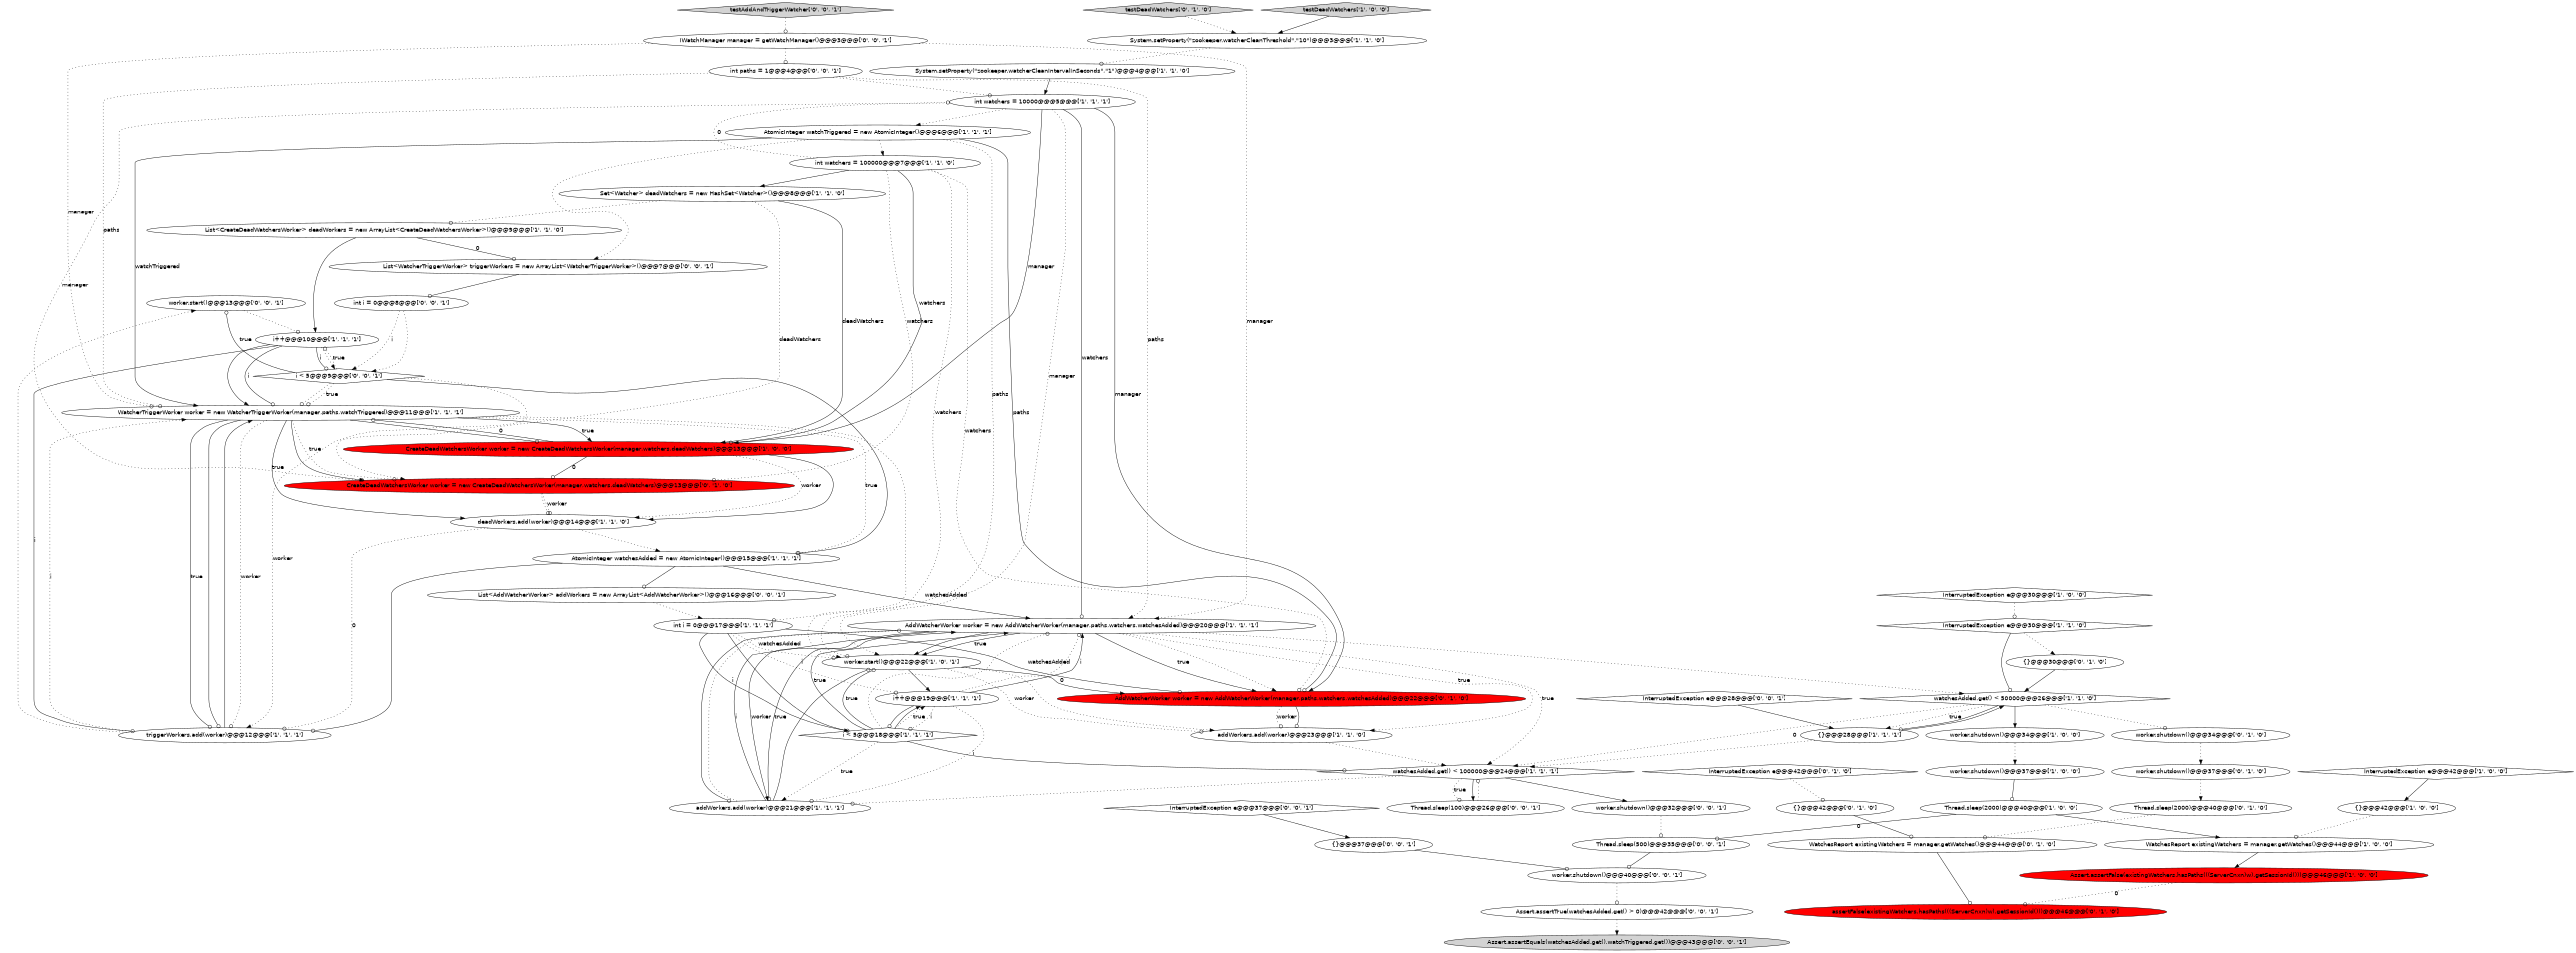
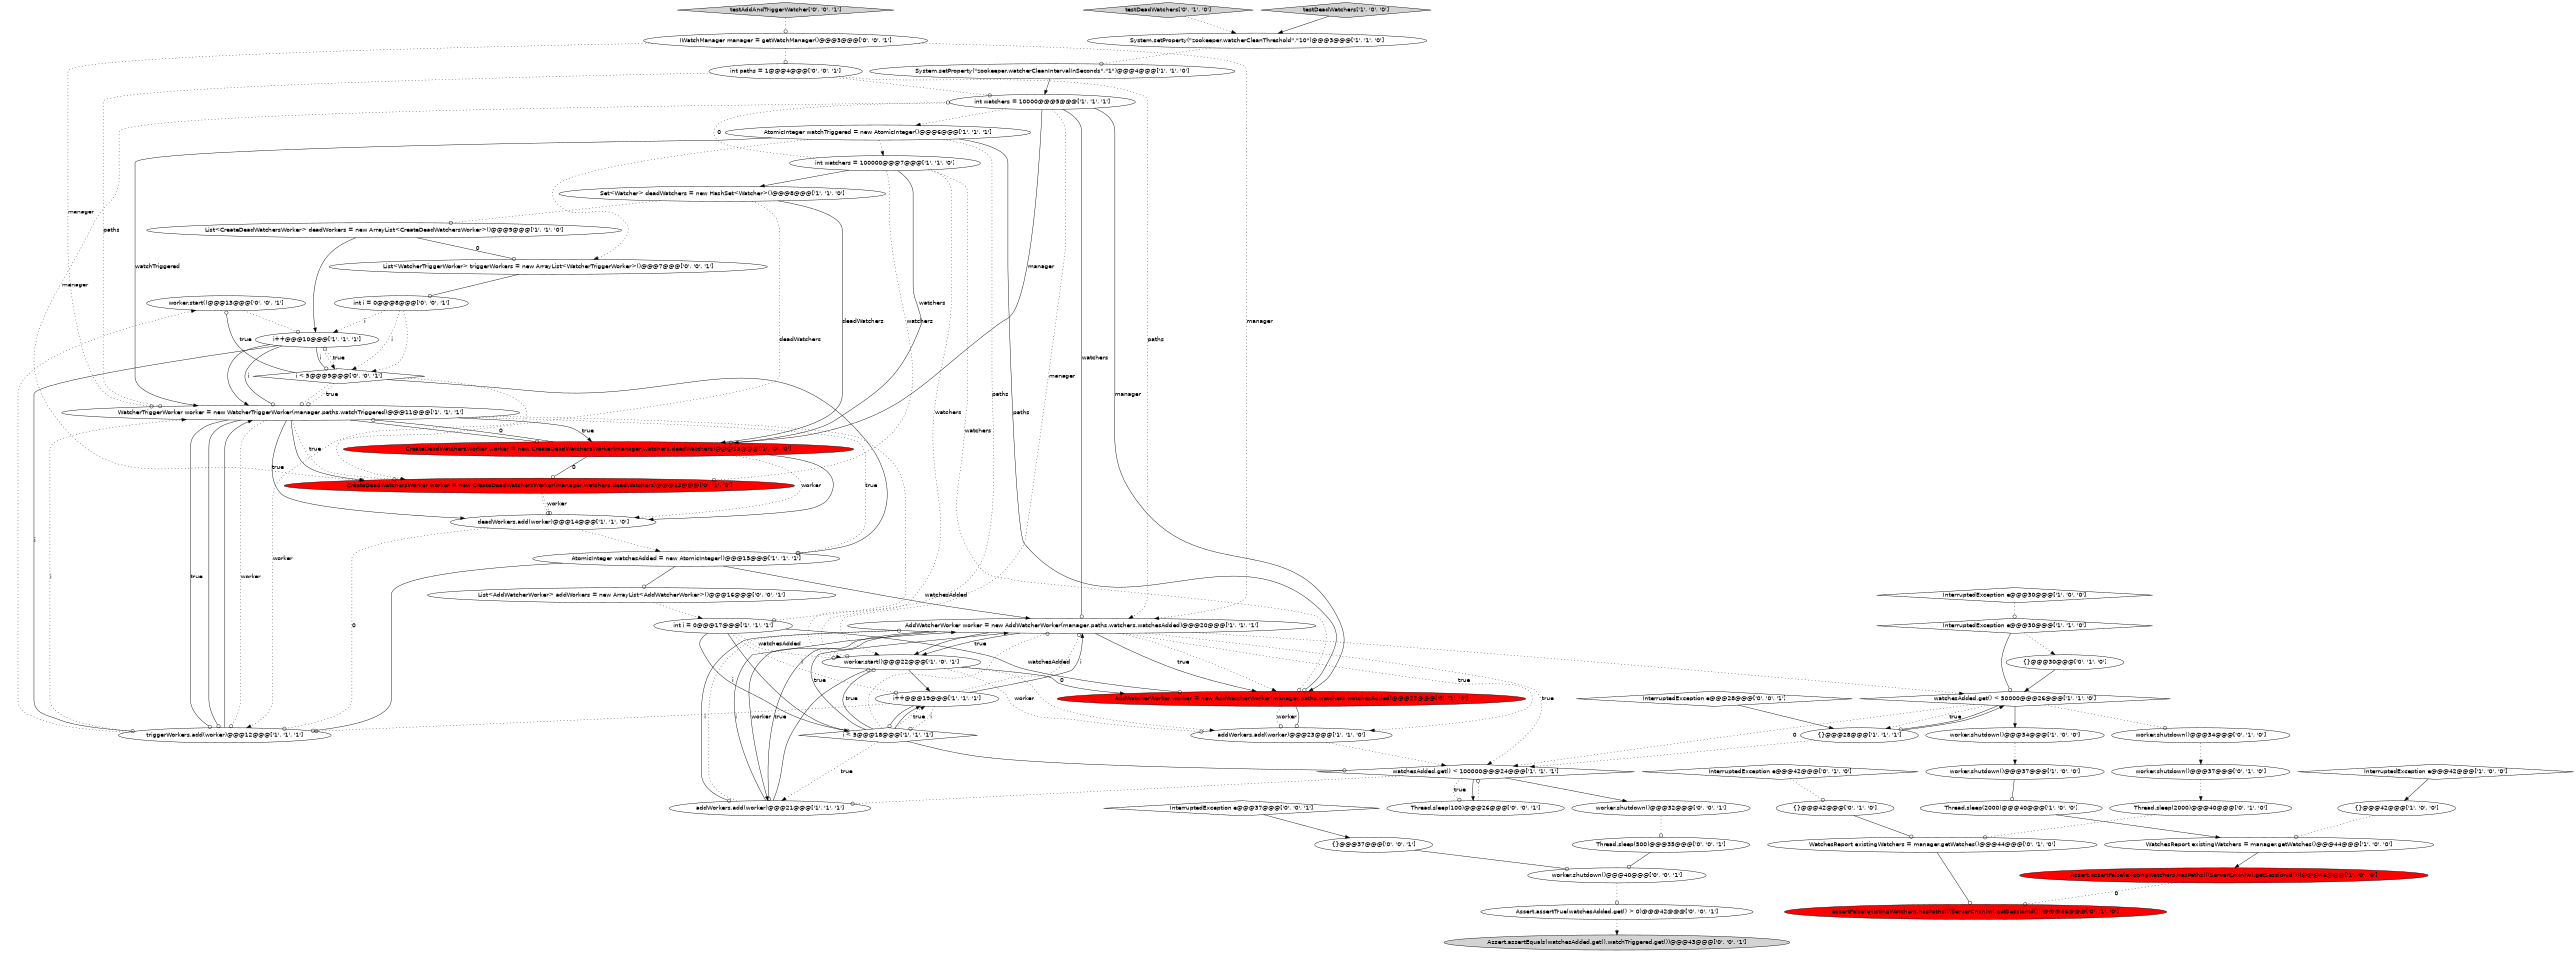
none -> (361, 321)
(926, 773) -> (604, 719)
(1838, 826) -> none
